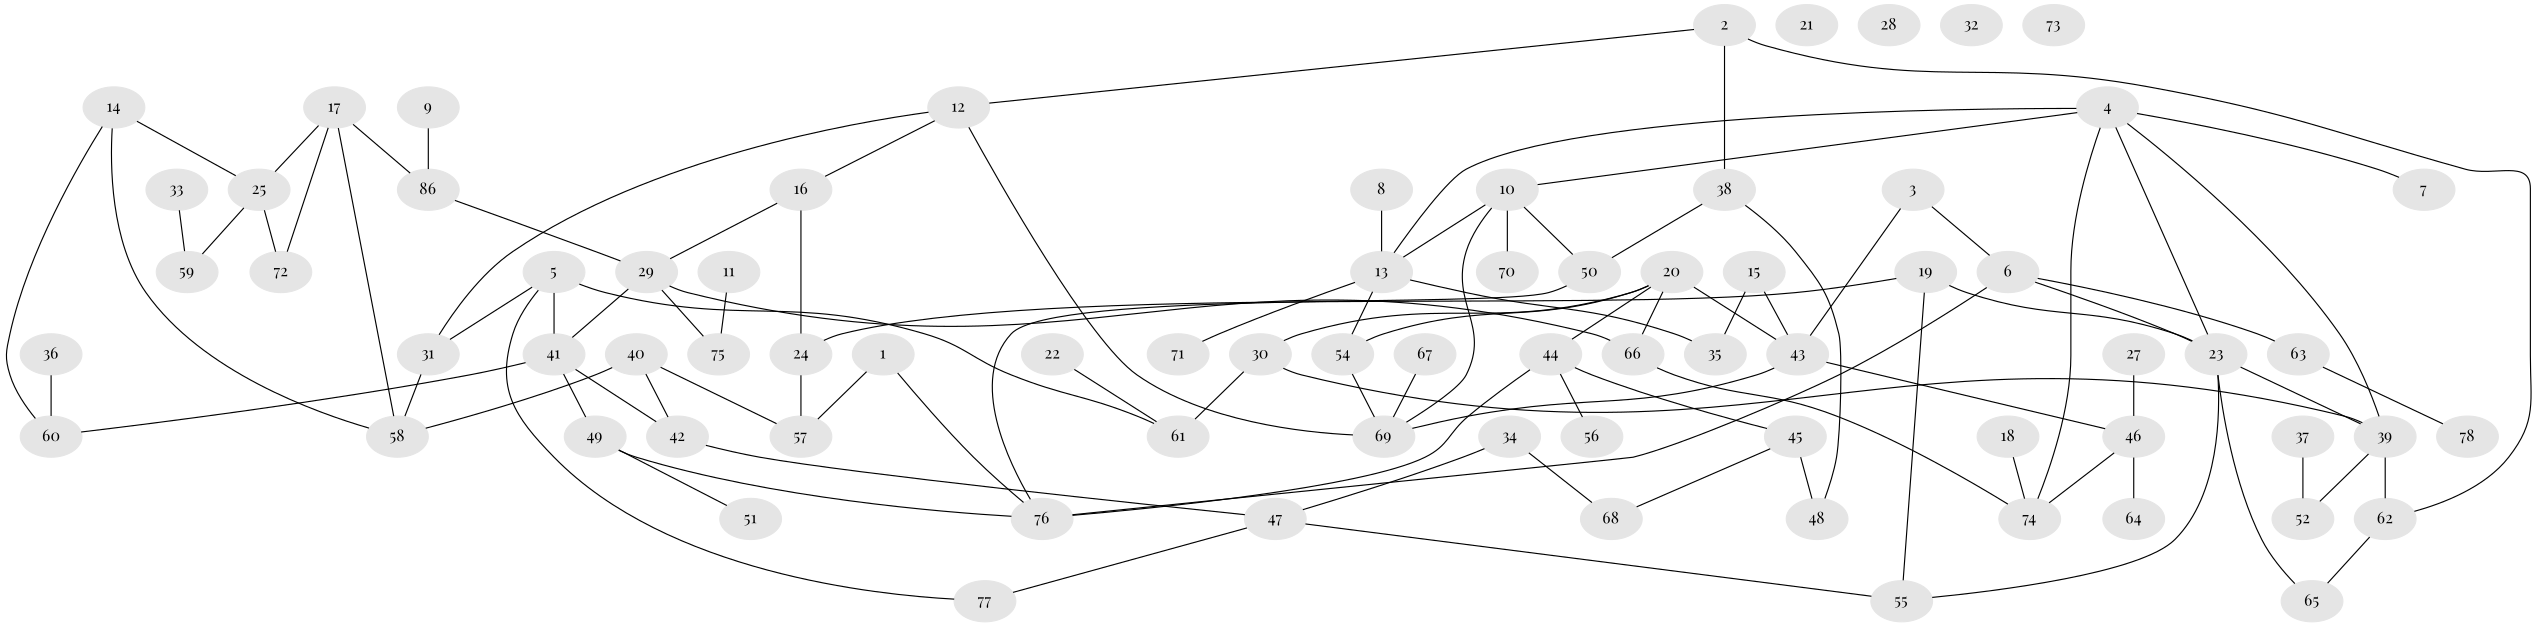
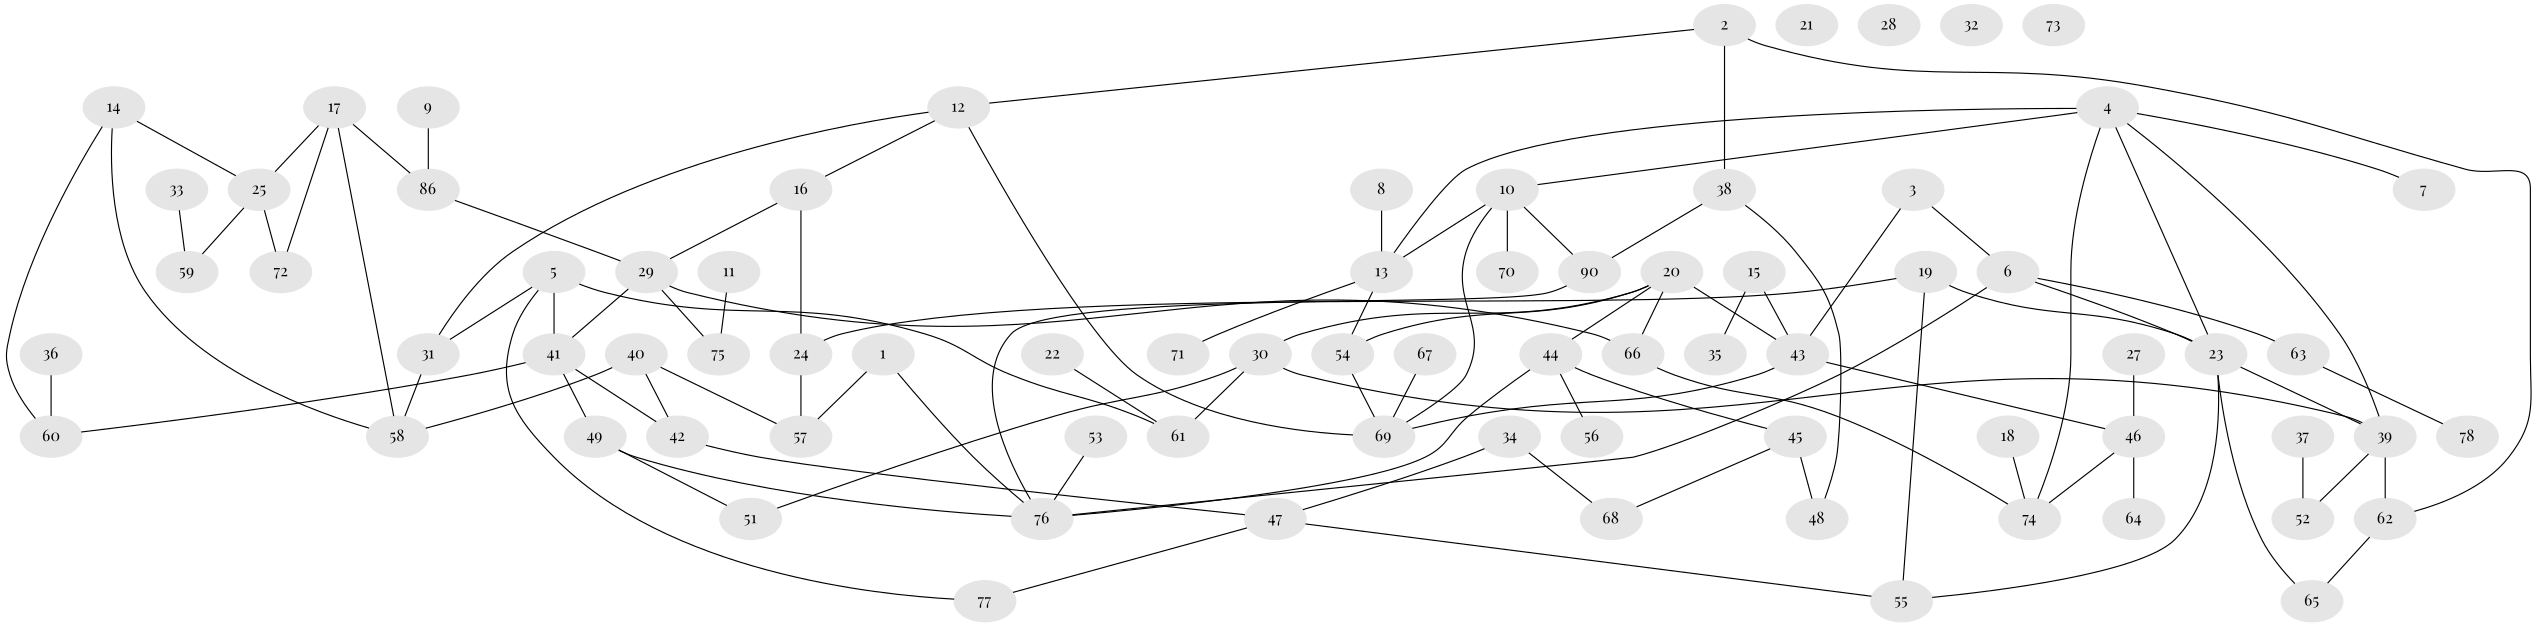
(1590, 272) -> (1590, 272)
(1588, 312) -> none
none -> (1016, 428)
none -> (1096, 437)
